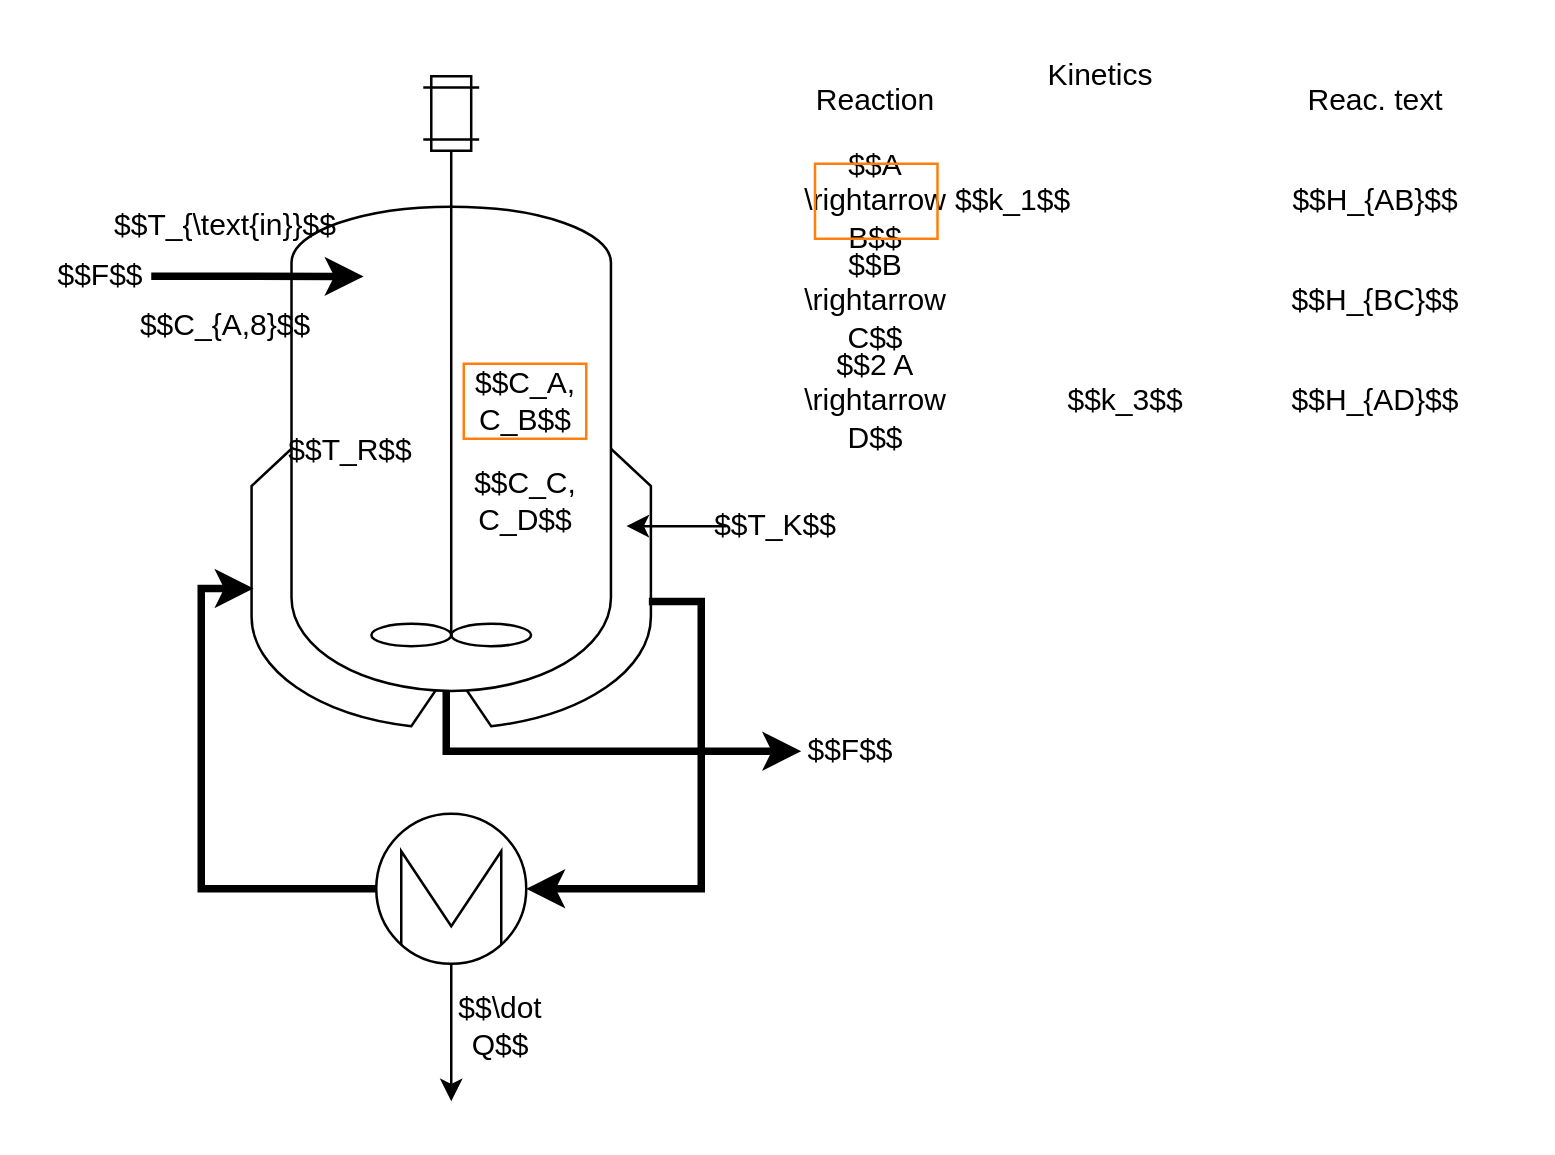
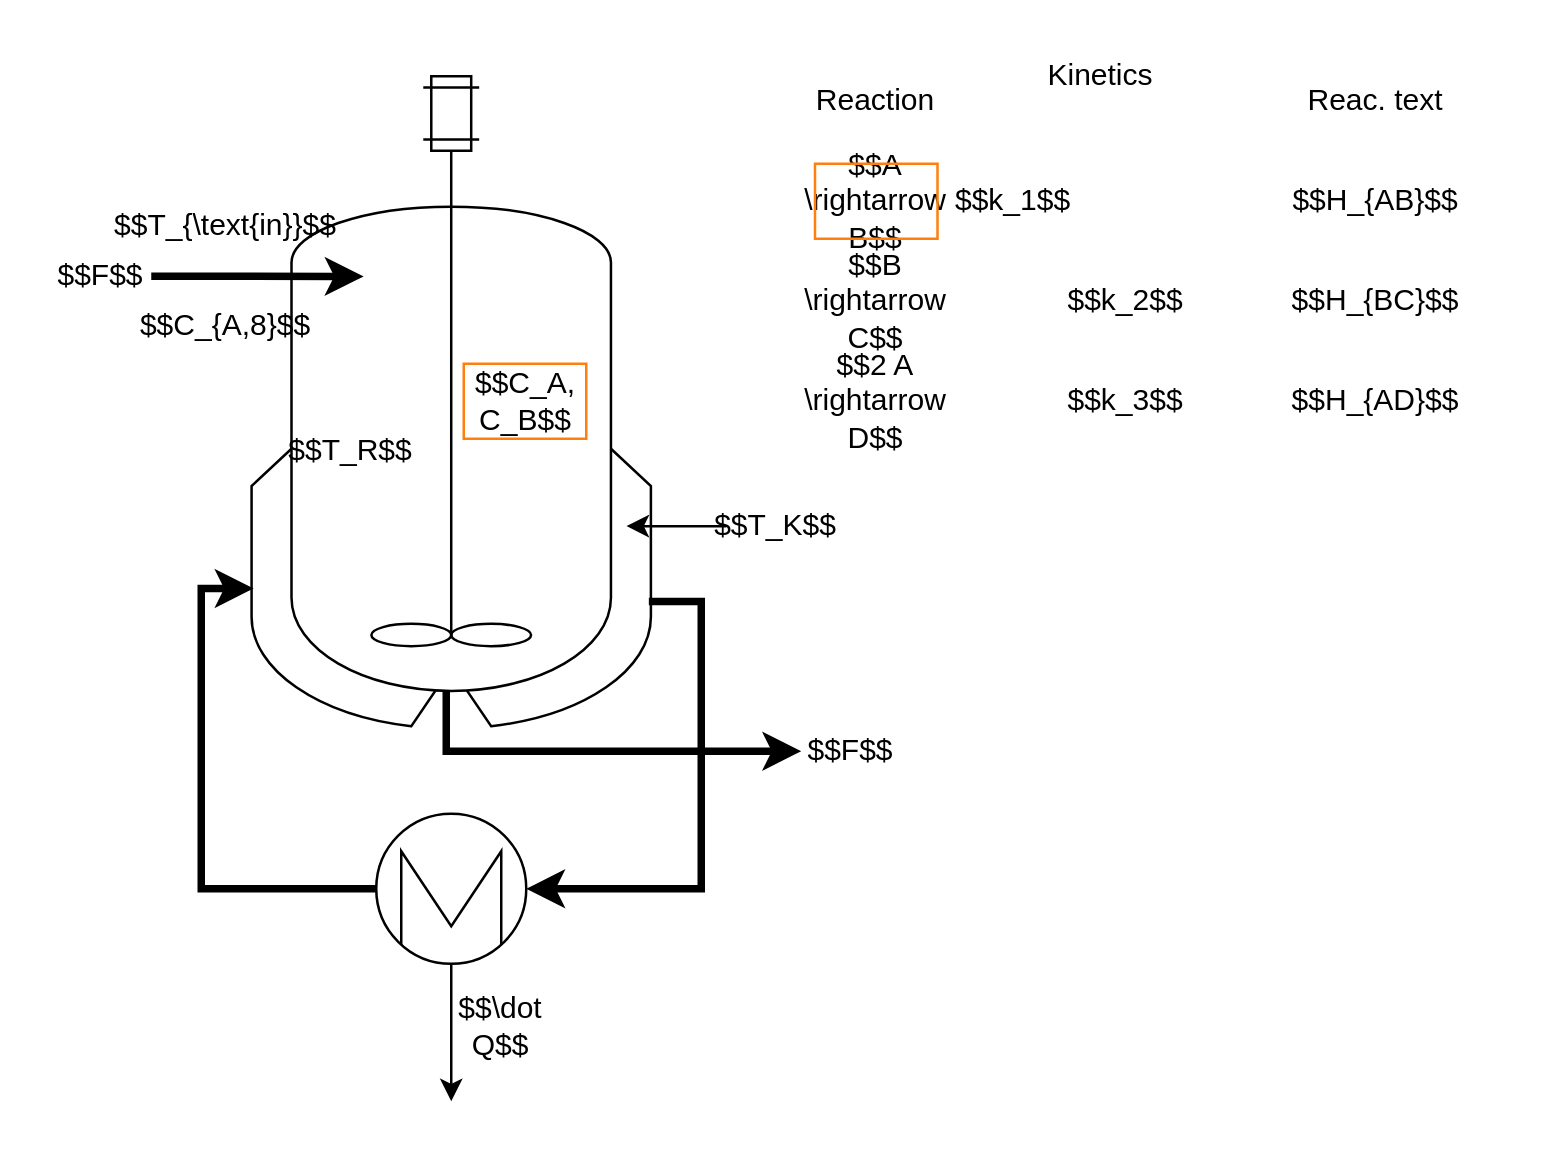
none -> (1126, 301)
(526, 501) -> none
